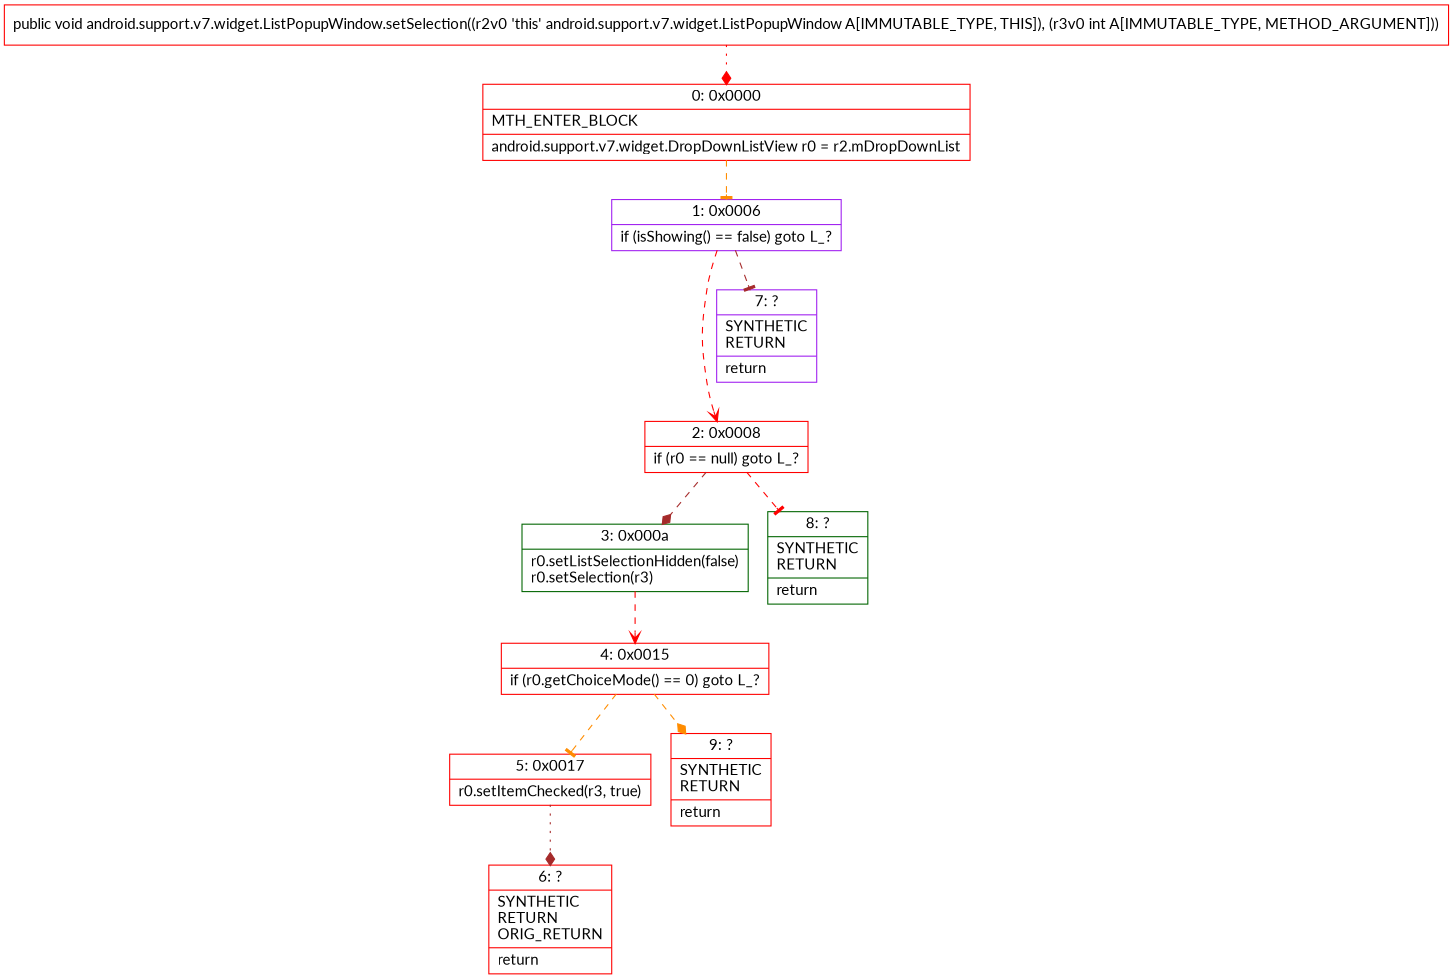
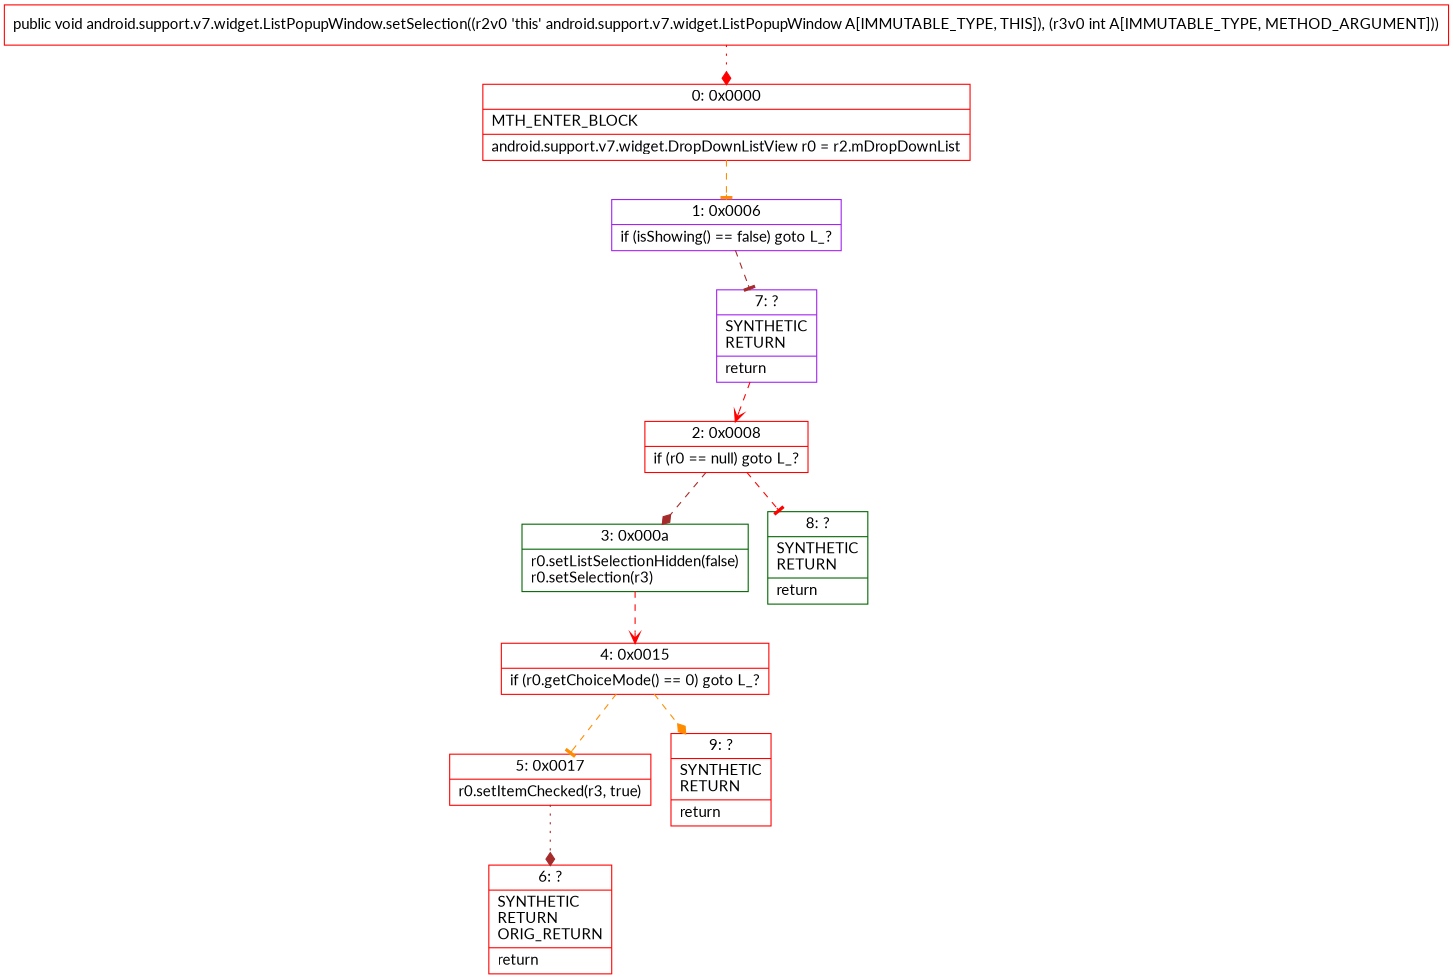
(702, 331) -> (745, 397)
